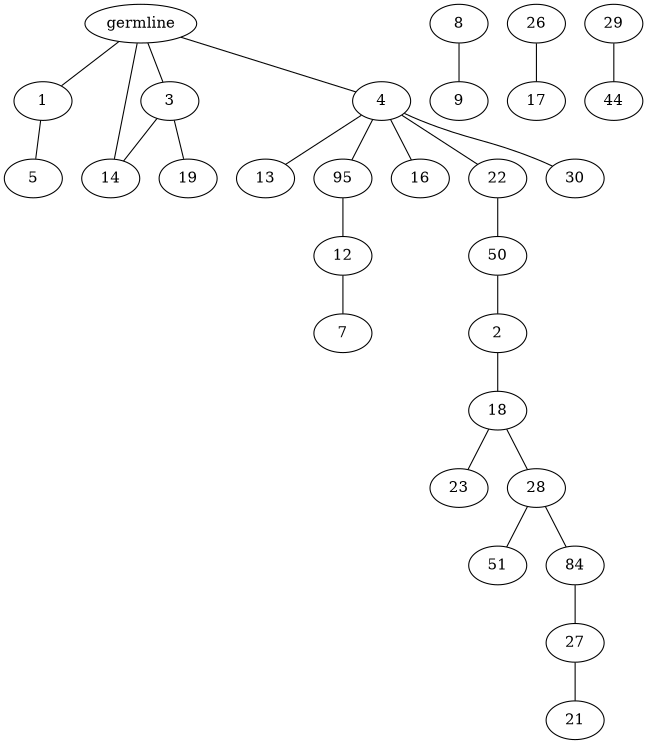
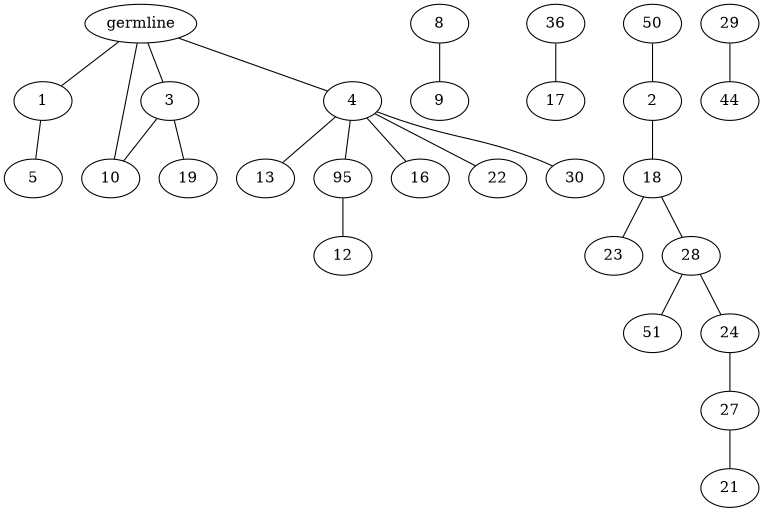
(536, 24) -> (556, 24)
(111, 178) -> (111, 178)
(498, 217) -> none
(343, 333) -> none
(575, 565) -> (730, 333)
